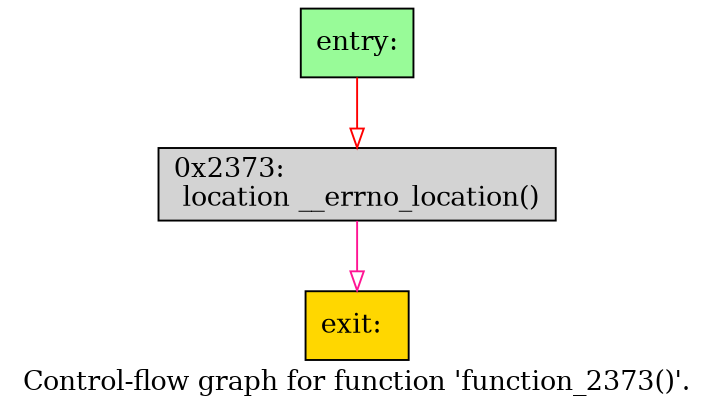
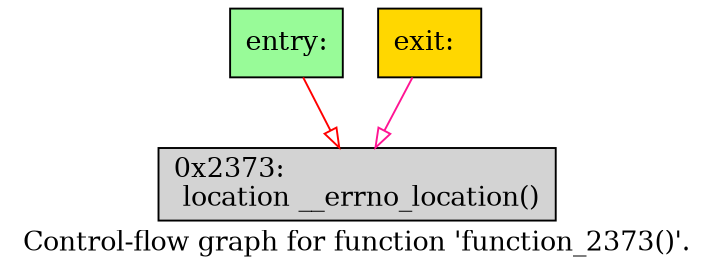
(357, 246) -> (398, 104)
